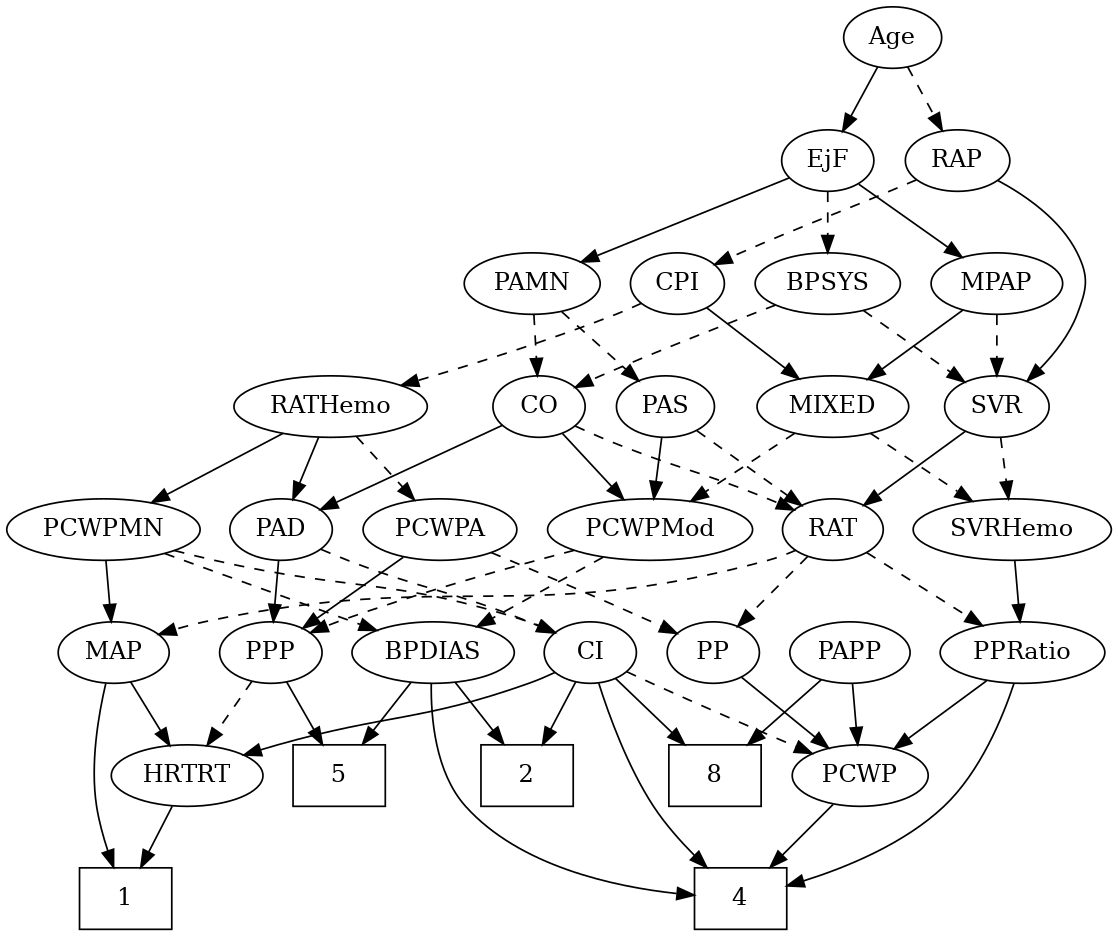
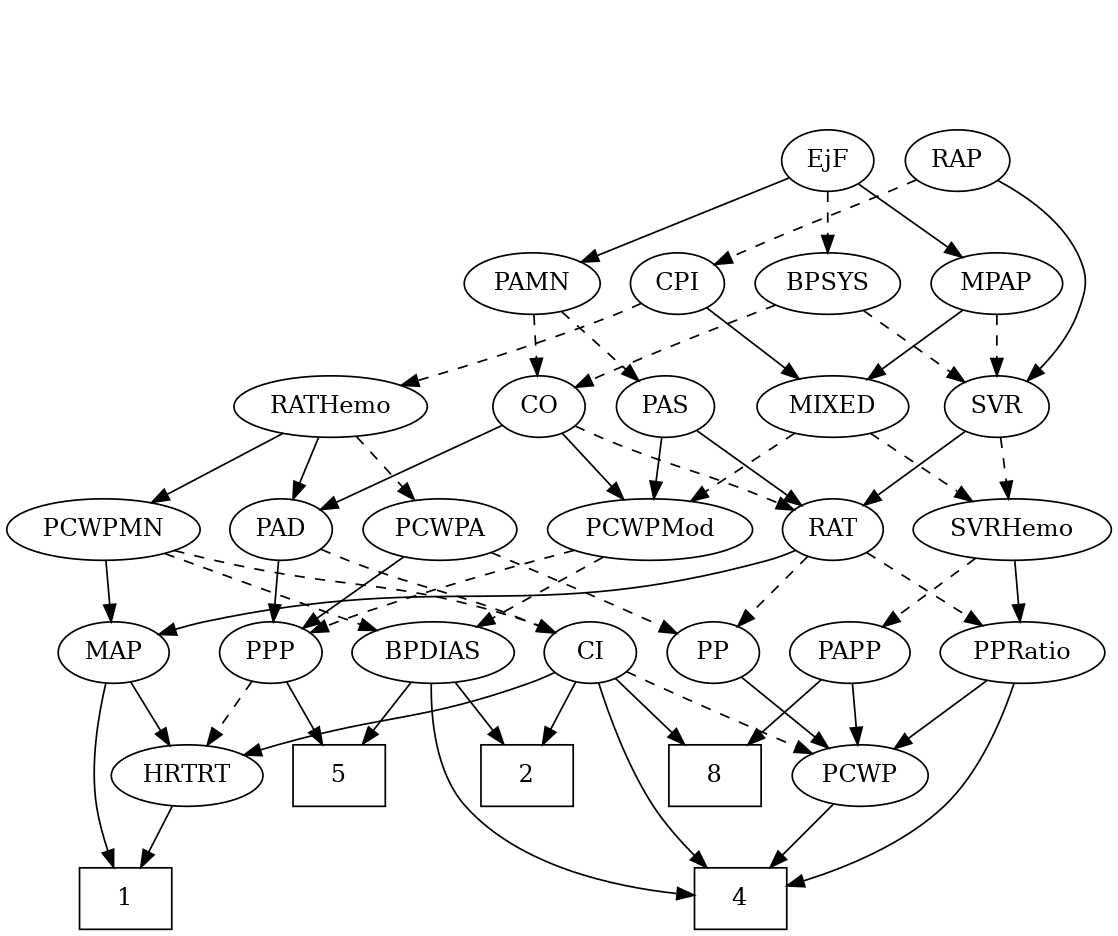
(893, 38) -> none
(735, 458) -> (735, 458)
none -> (940, 584)
(503, 596) -> (503, 596)
